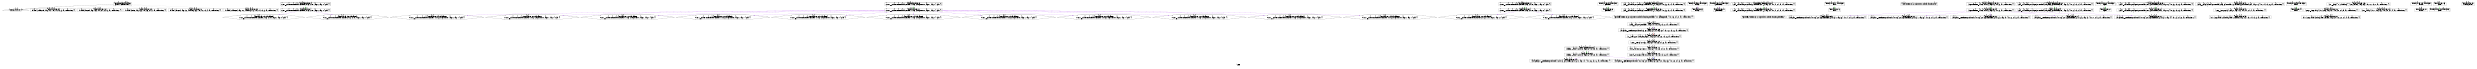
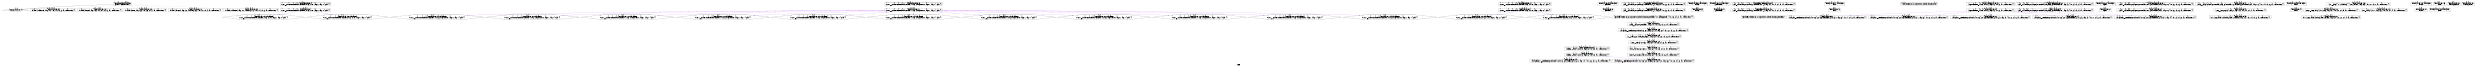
none -> (2454, 4)
